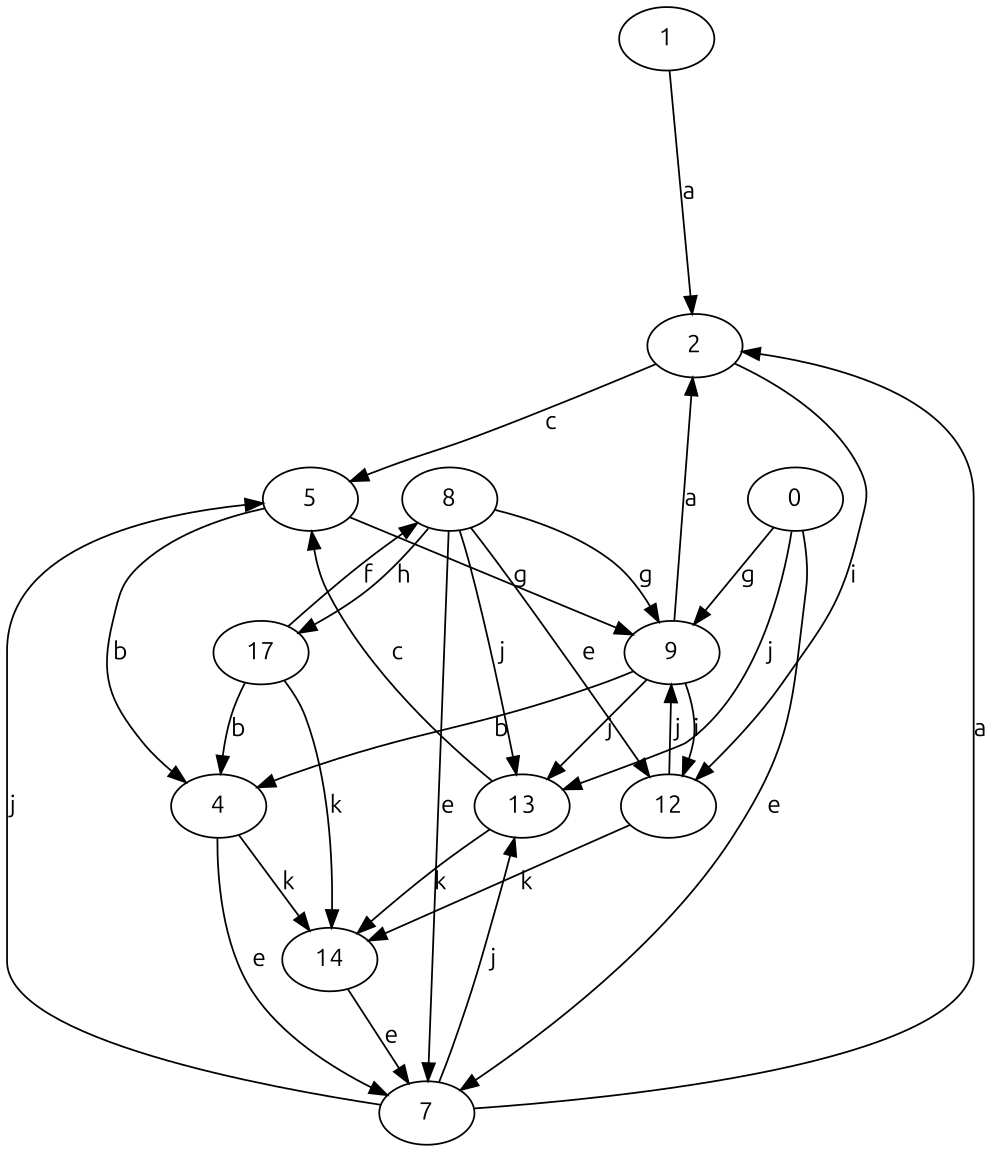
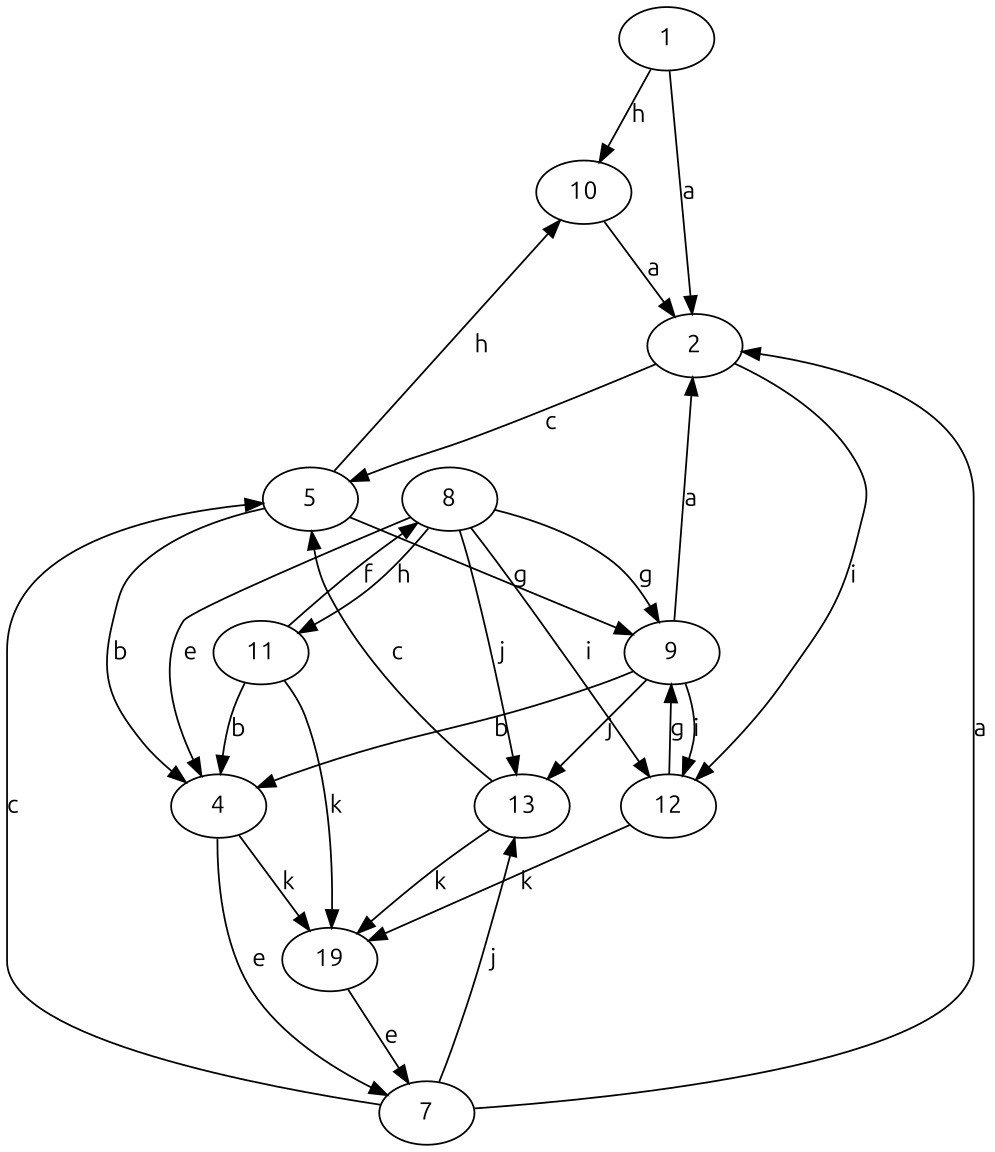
none -> (584, 192)
(796, 499) -> none
(261, 653) -> (261, 653)
(589, 653) -> (589, 653)
(678, 729) -> (678, 729)
(439, 797) -> (230, 596)
(13, 806) -> (13, 806)
(330, 960) -> (330, 960)
